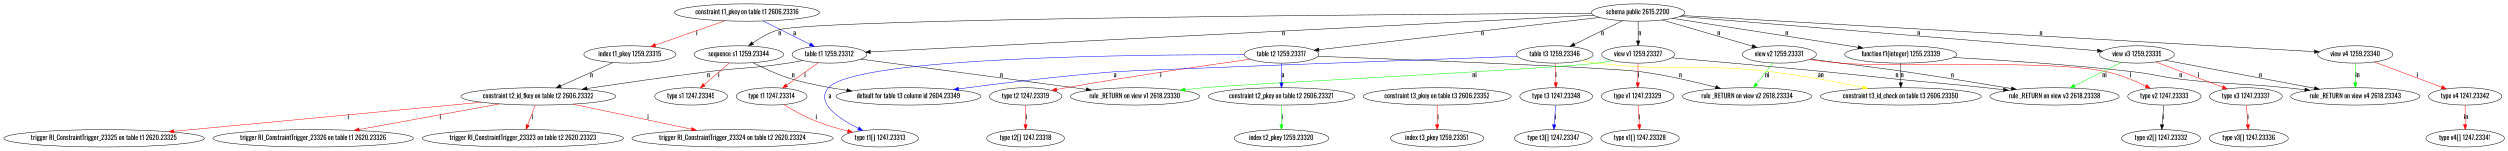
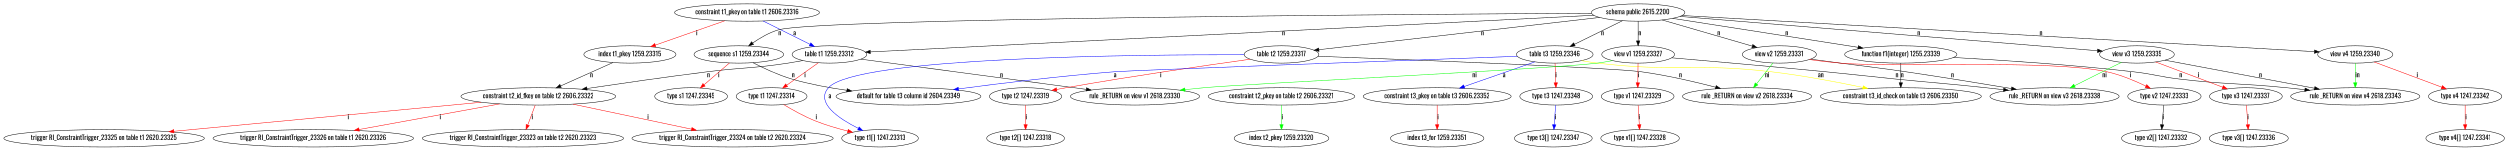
(1281, 73) -> none
none -> (1499, 74)
(2466, 117) -> (2466, 117)
(1437, 138) -> (1437, 138)
